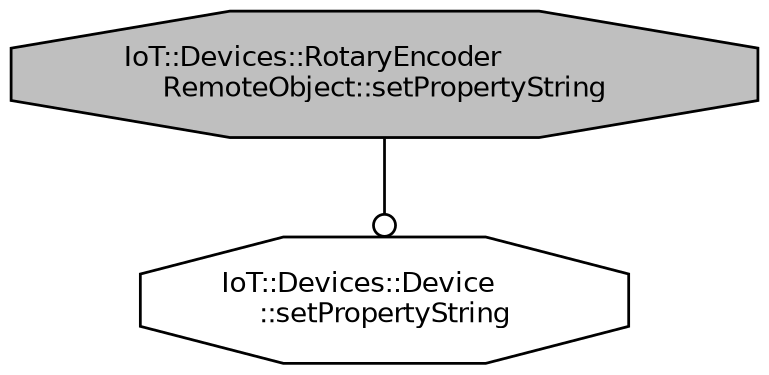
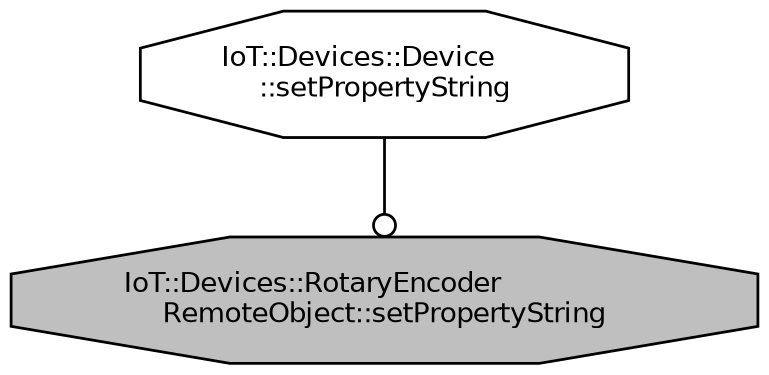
(385, 176) -> (385, 176)
